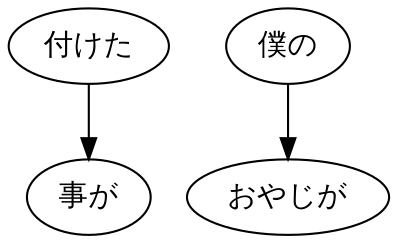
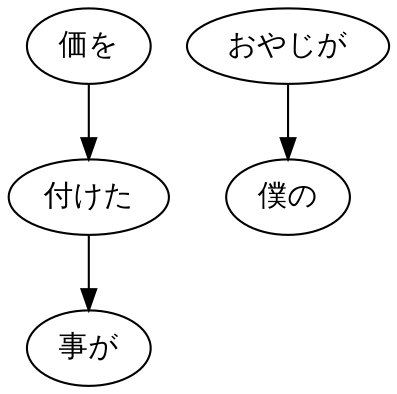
none -> (89, 46)
(288, 111) -> (288, 111)
